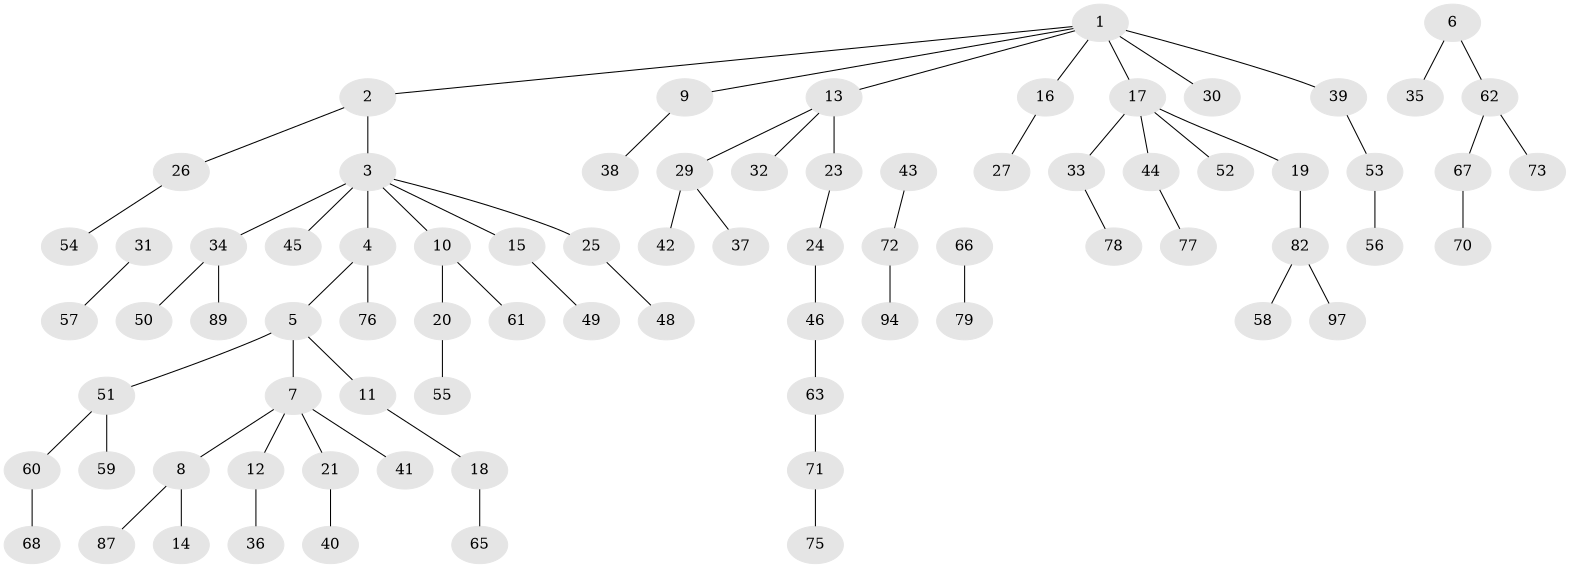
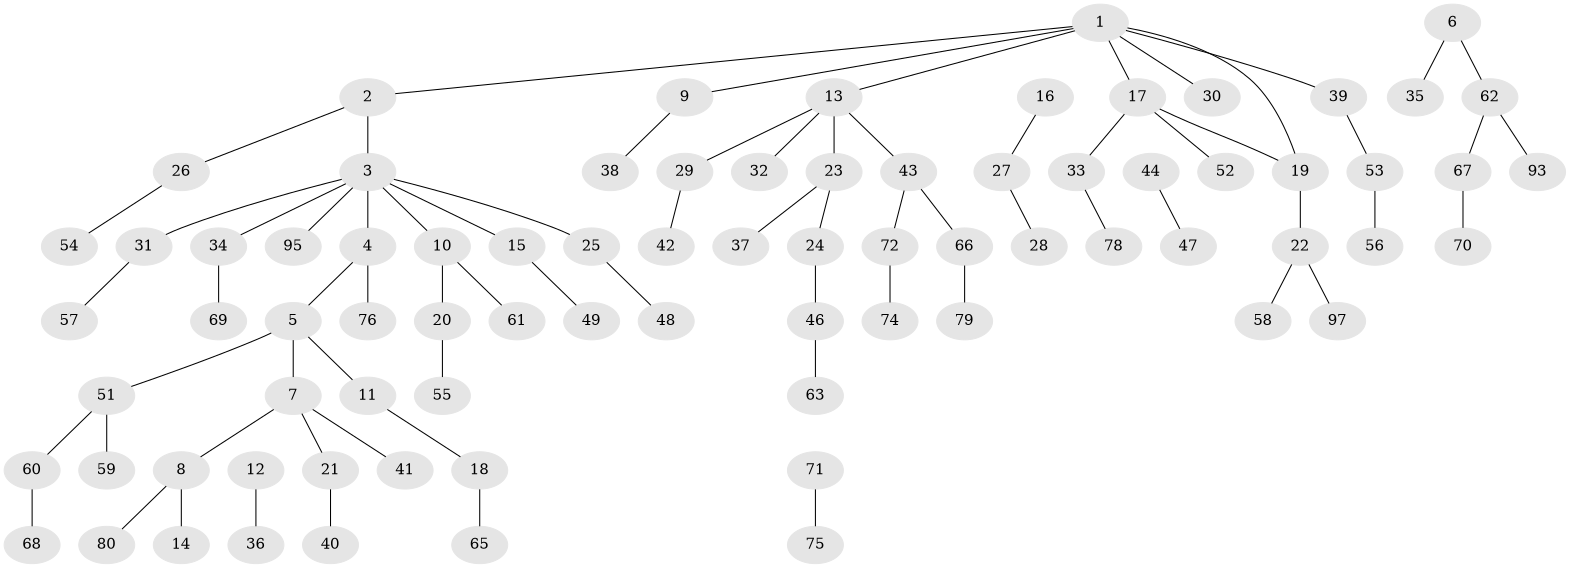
(1073, 60) -> (1236, 68)
none -> (871, 135)
(1144, 135) -> none
(1538, 172) -> (1538, 172)
none -> (253, 204)
(713, 209) -> (787, 209)
none -> (937, 209)
(293, 247) -> (293, 247)
none -> (1039, 247)
(1188, 247) -> (1188, 247)
(1300, 247) -> (1300, 247)
(144, 321) -> none
(219, 321) -> (219, 321)
(890, 321) -> (890, 321)
(275, 433) -> none
(815, 433) -> none
(107, 545) -> (107, 545)
